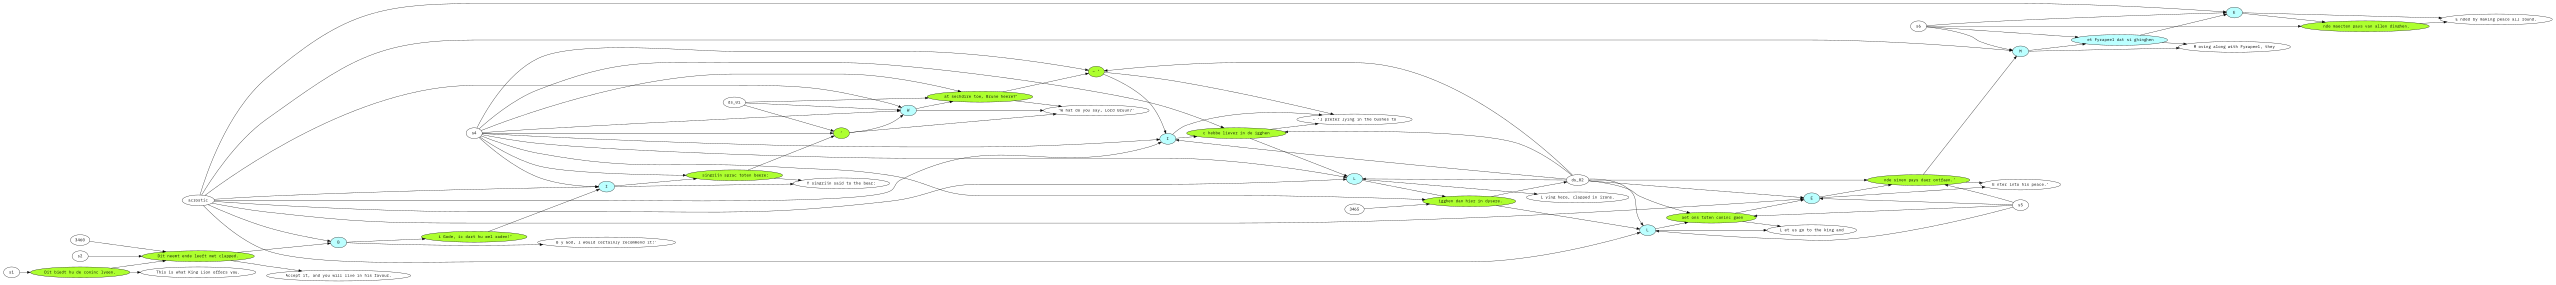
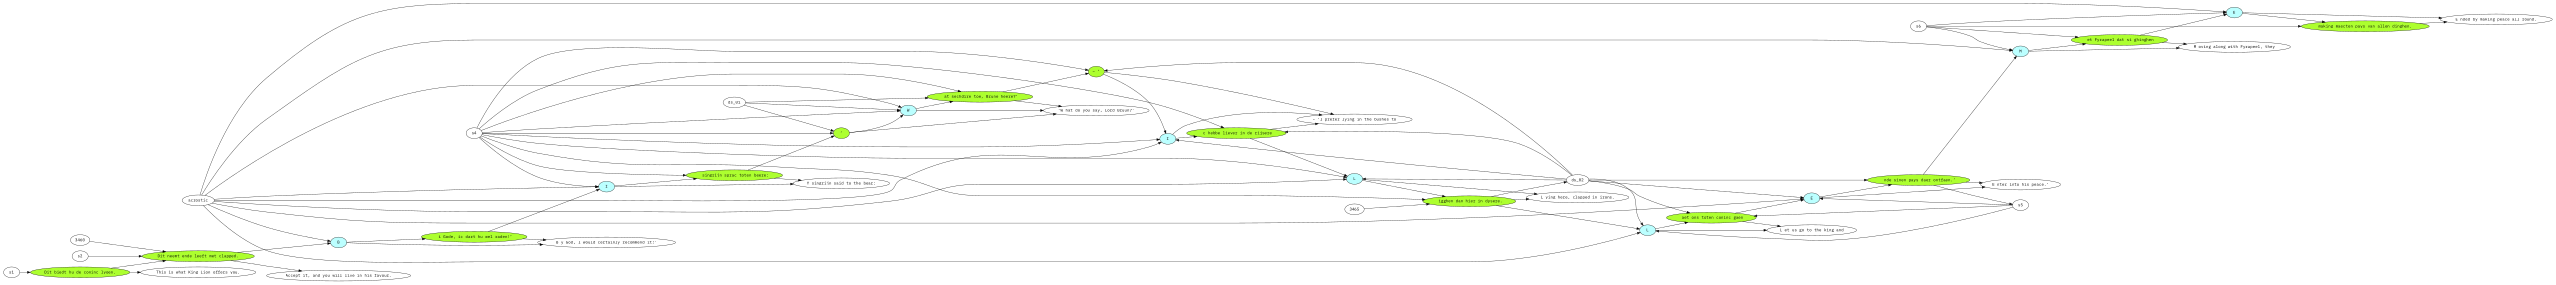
(2365, 26) -> (2365, 26)
(2119, 40) -> (2119, 40)
(1236, 133) -> (1236, 133)
(1981, 193) -> (1972, 195)
none -> (1520, 199)
none -> (533, 239)
